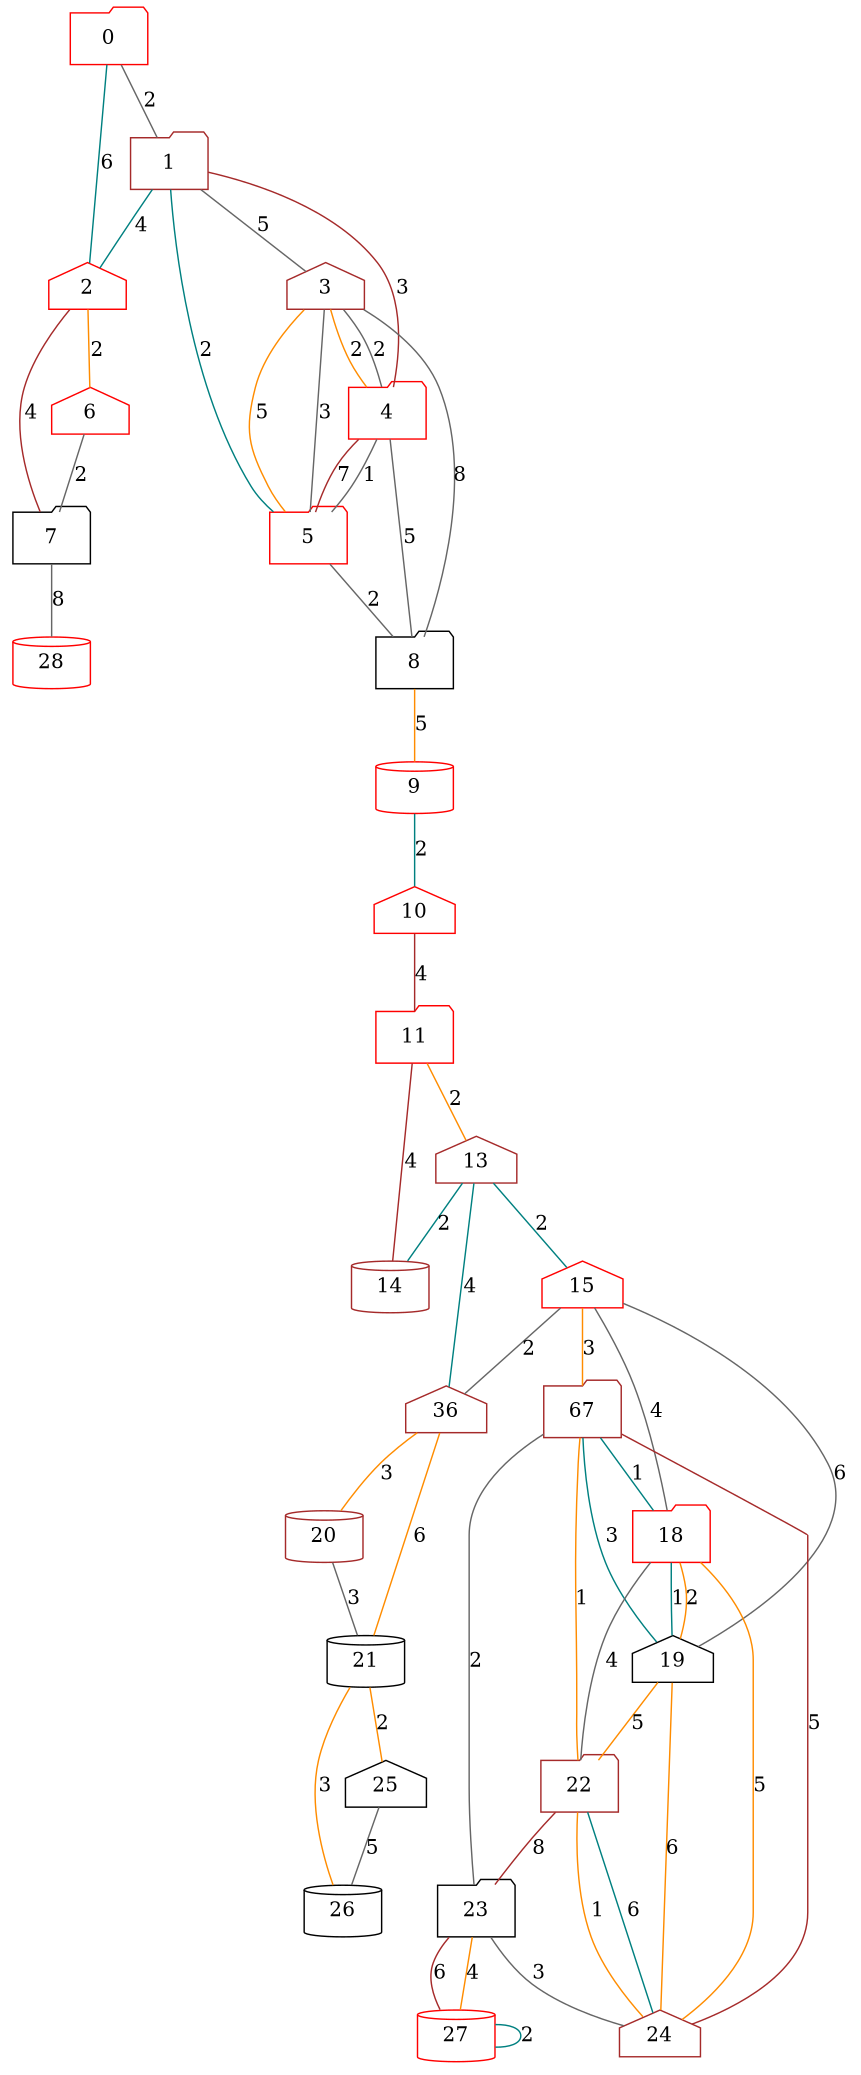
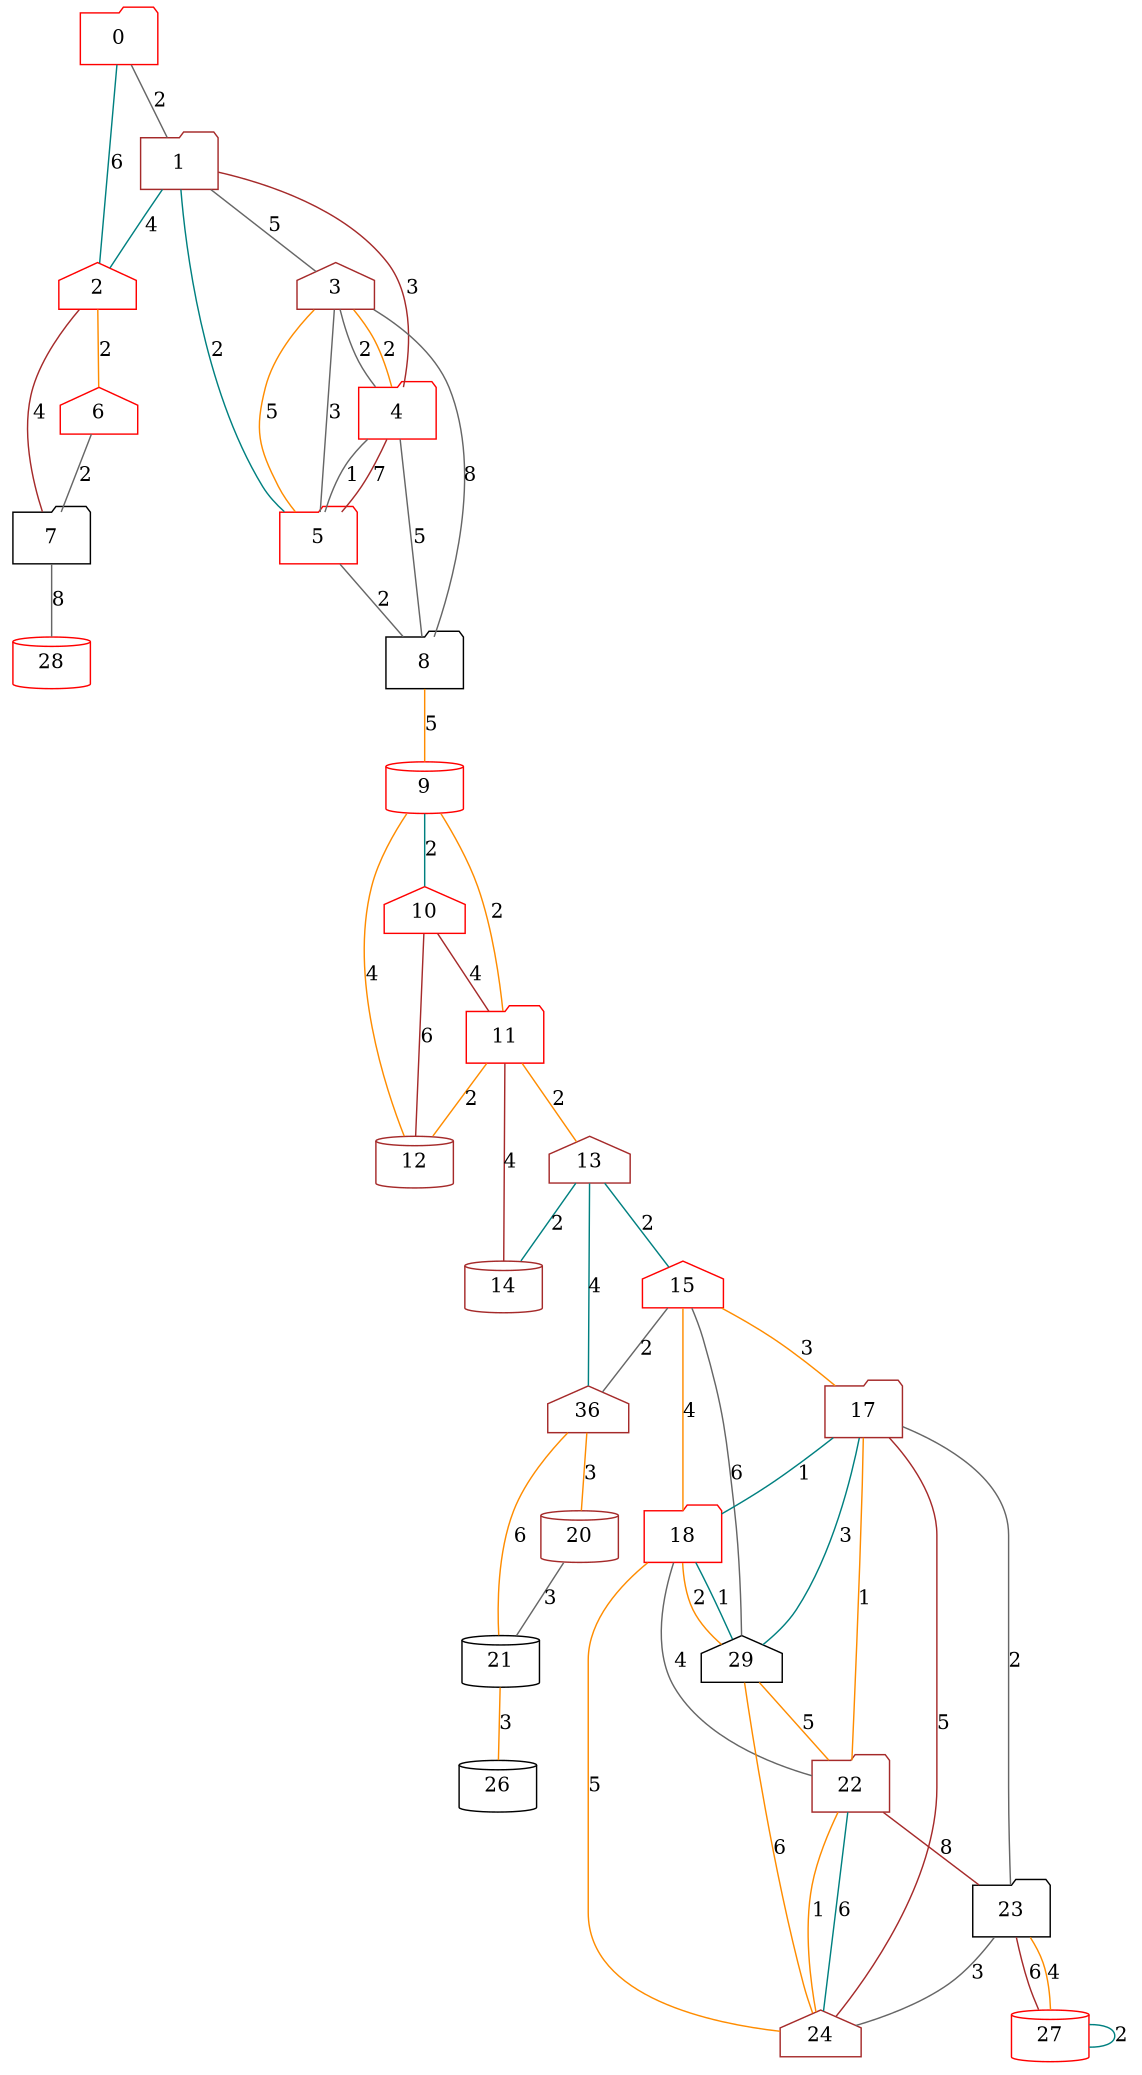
none -> (484, 908)
none -> (415, 1162)
(641, 1405) -> (683, 1409)
(582, 1412) -> (864, 1412)
(673, 1661) -> (742, 1661)
(386, 1786) -> none
